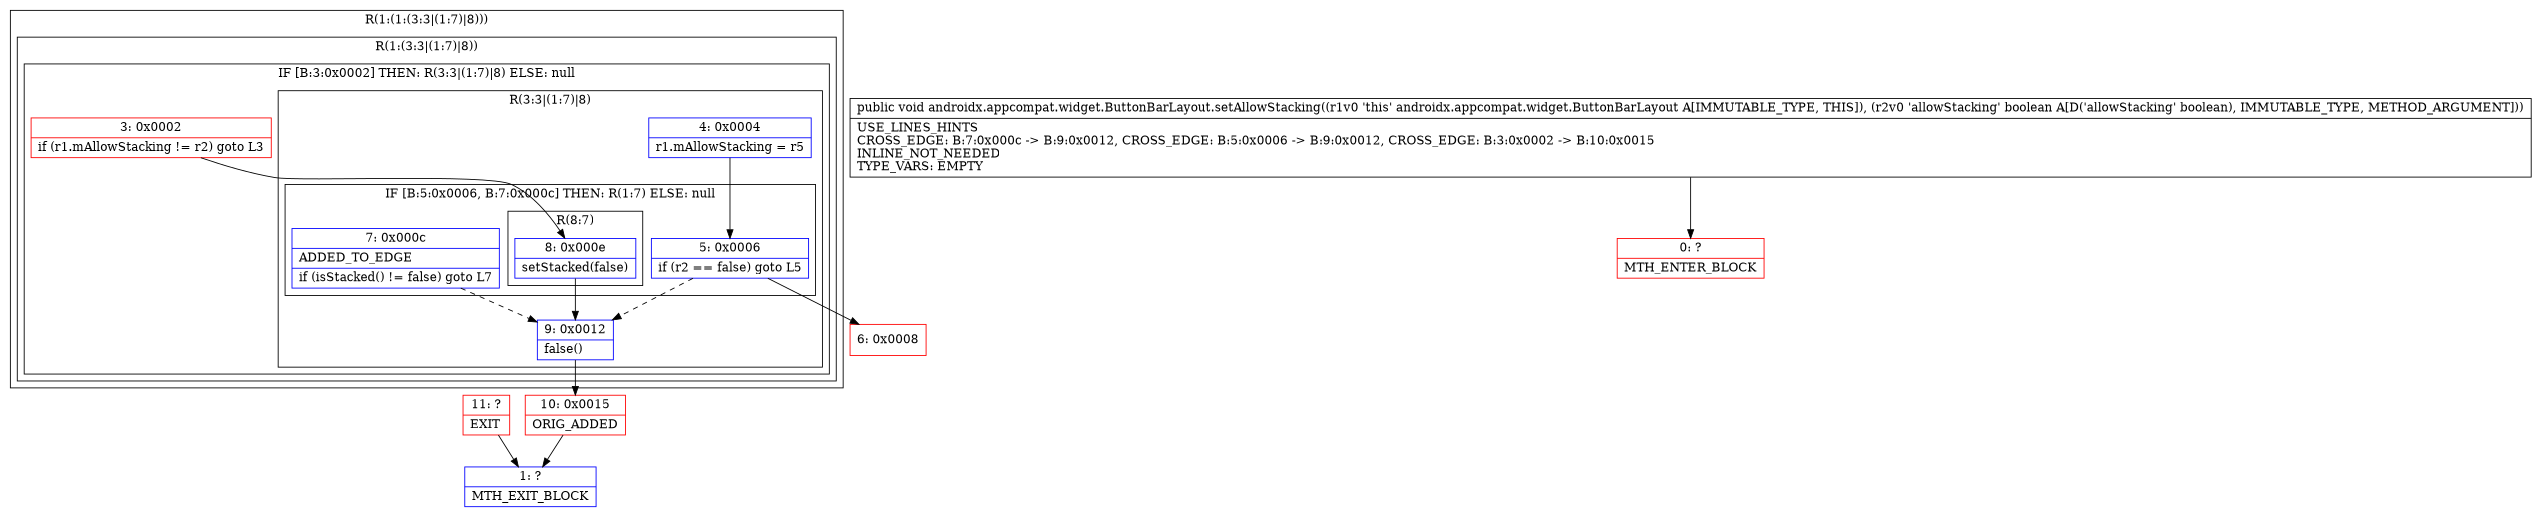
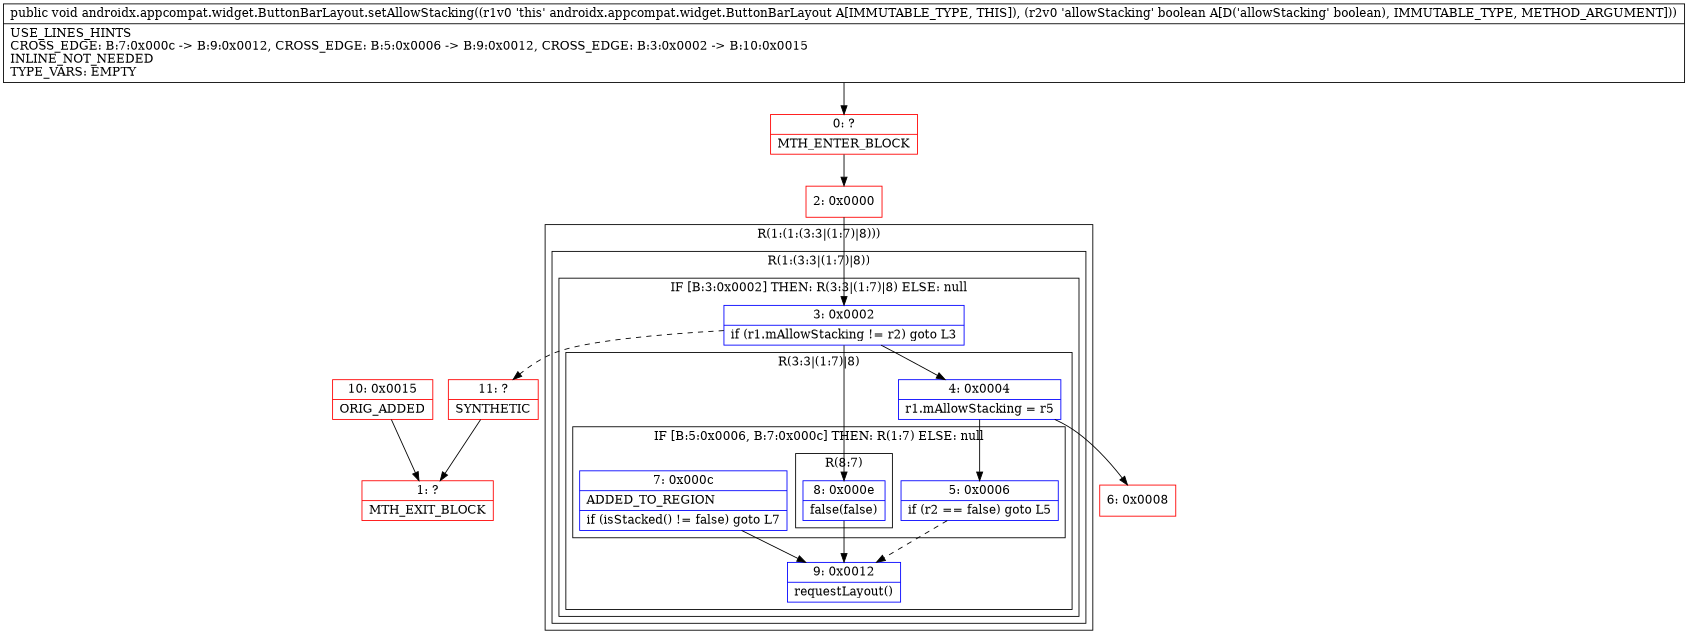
(151, 138) -> (844, 325)
none -> (844, 202)
(356, 258) -> (651, 500)
(575, 268) -> (844, 510)
(814, 301) -> (1098, 451)
(495, 303) -> (770, 544)
none -> (618, 340)
(564, 349) -> (844, 592)
none -> (909, 360)
(575, 373) -> none
(485, 425) -> (493, 409)
(530, 487) -> (428, 501)
